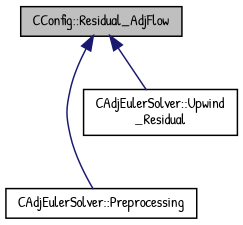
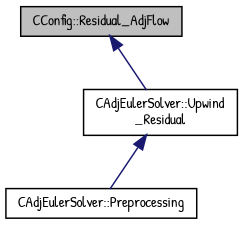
(67, 120) -> (124, 168)
